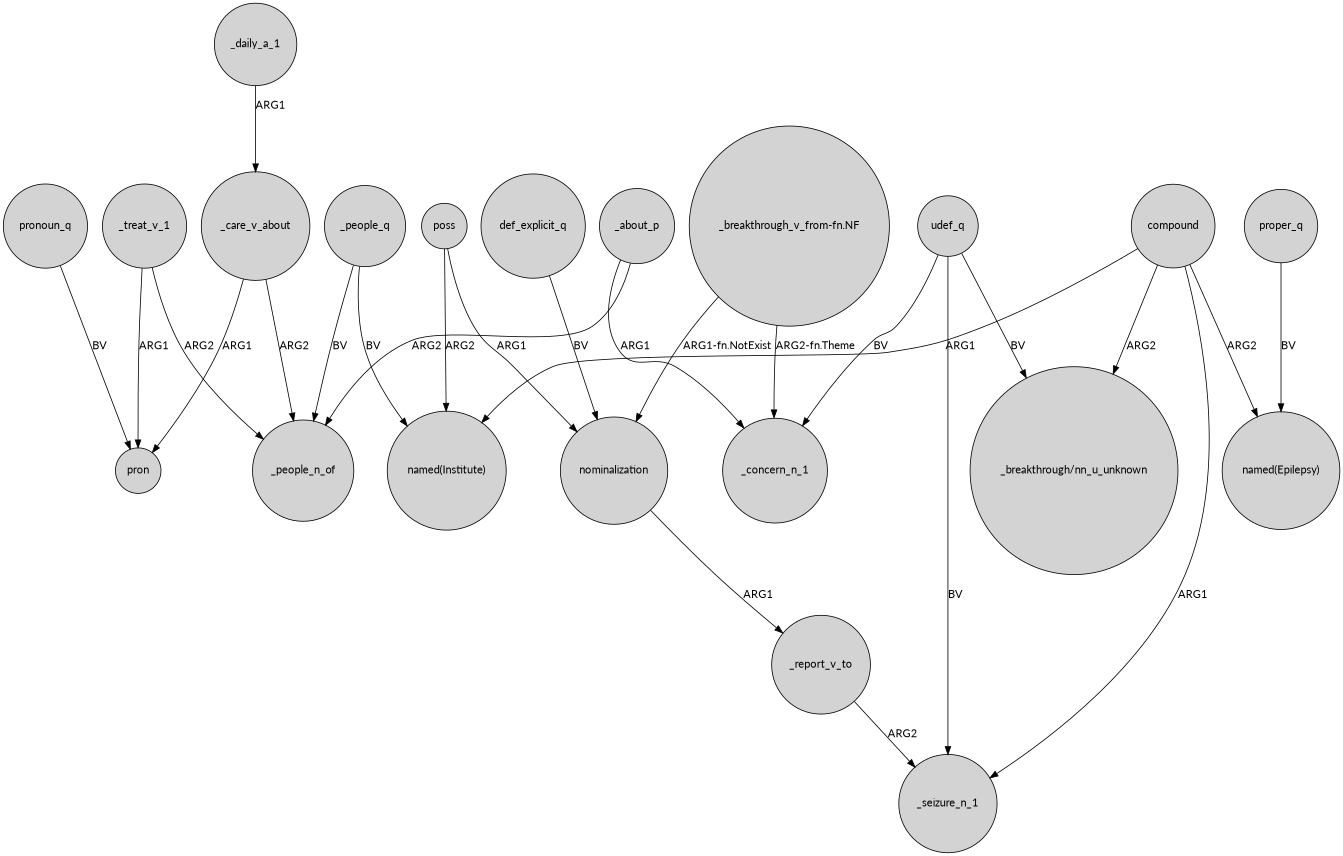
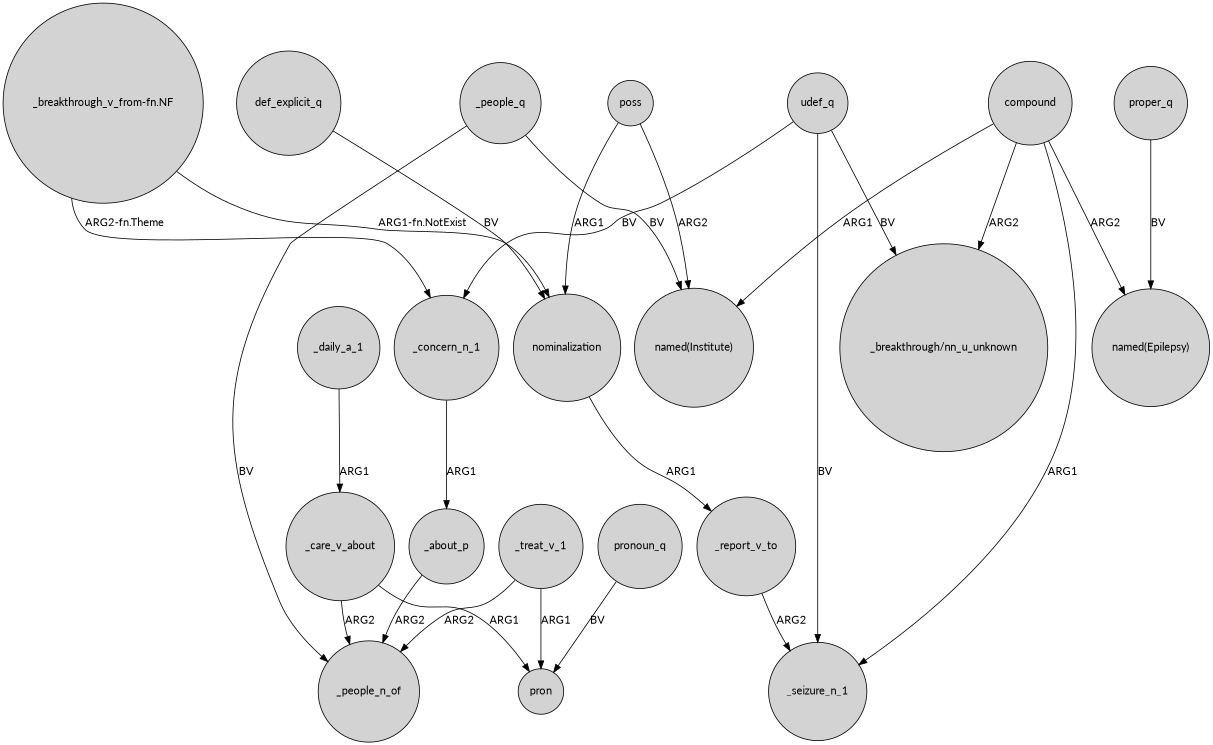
(620, 352) -> (447, 450)
